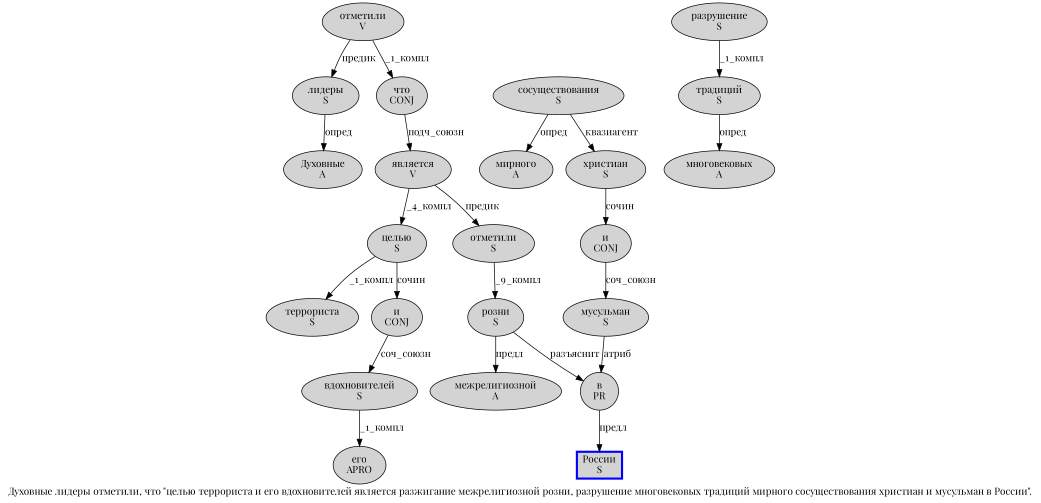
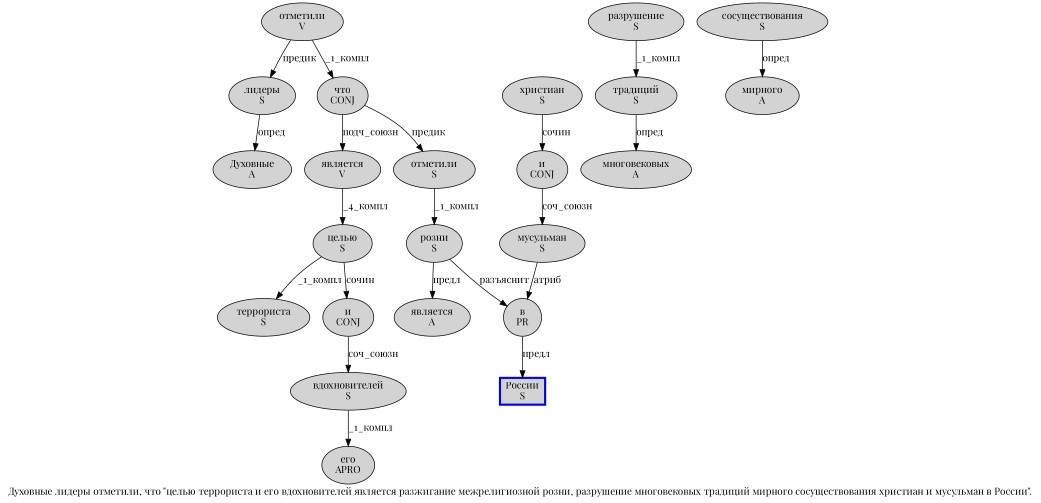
(580, 130) -> none
(455, 202) -> (394, 122)
(518, 280) -> (457, 207)
(496, 391) -> (432, 317)
